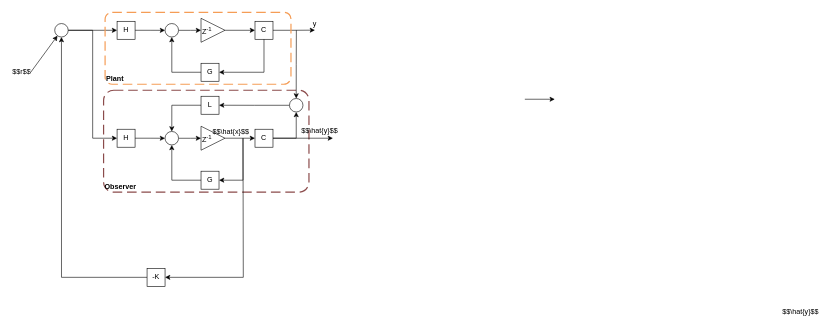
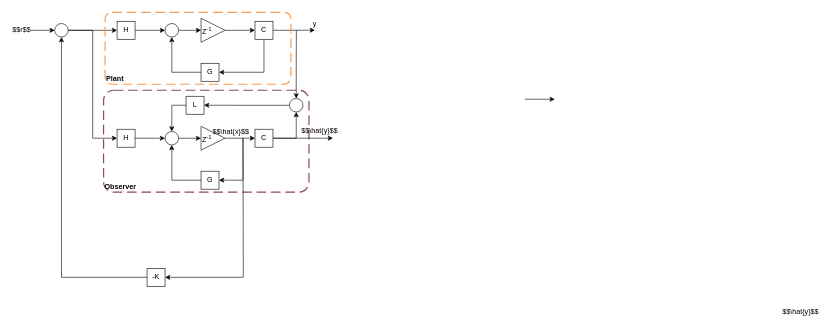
(21, 72) -> (21, 30)
(210, 105) -> (195, 105)
